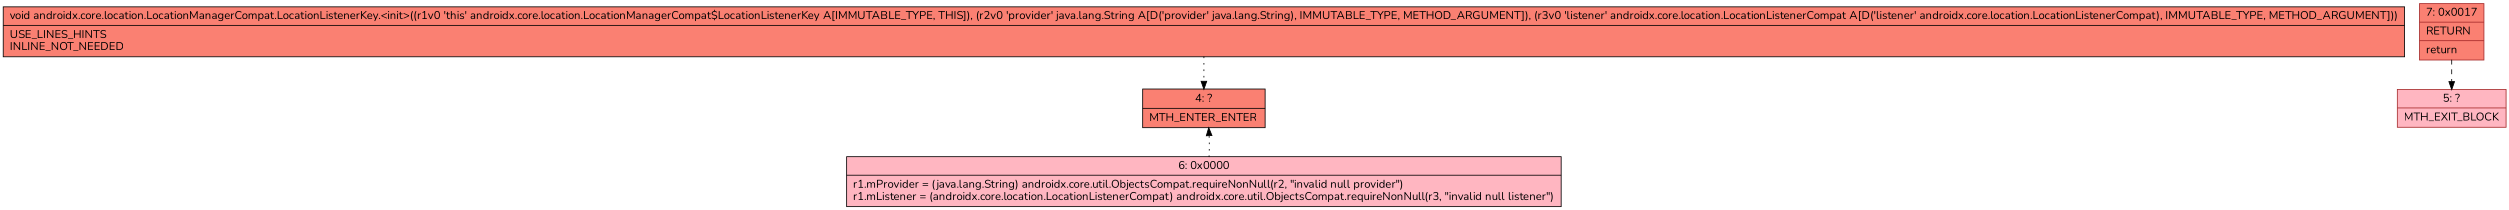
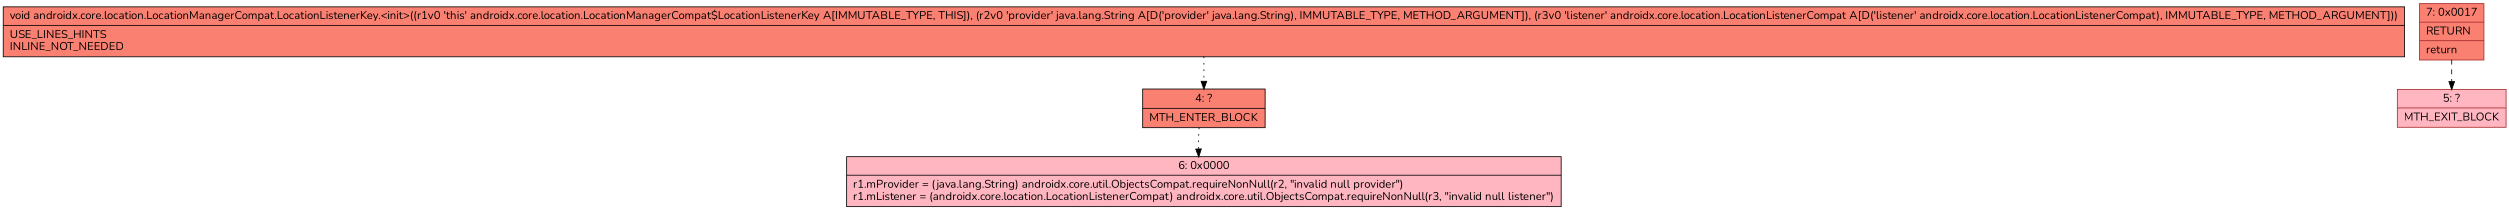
(1203, 118) -> (1204, 118)
(1209, 146) -> (1199, 138)
